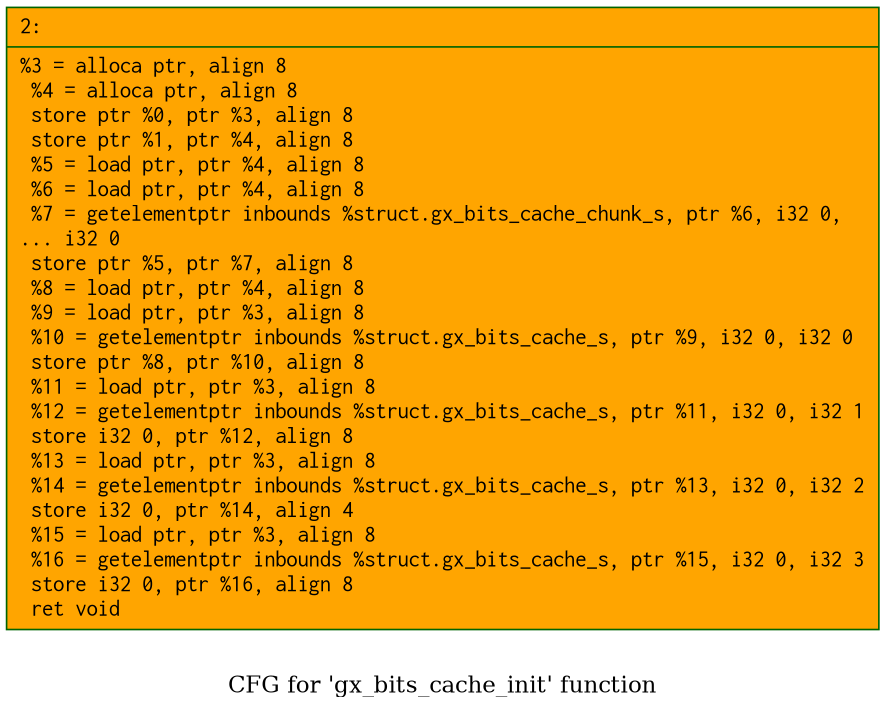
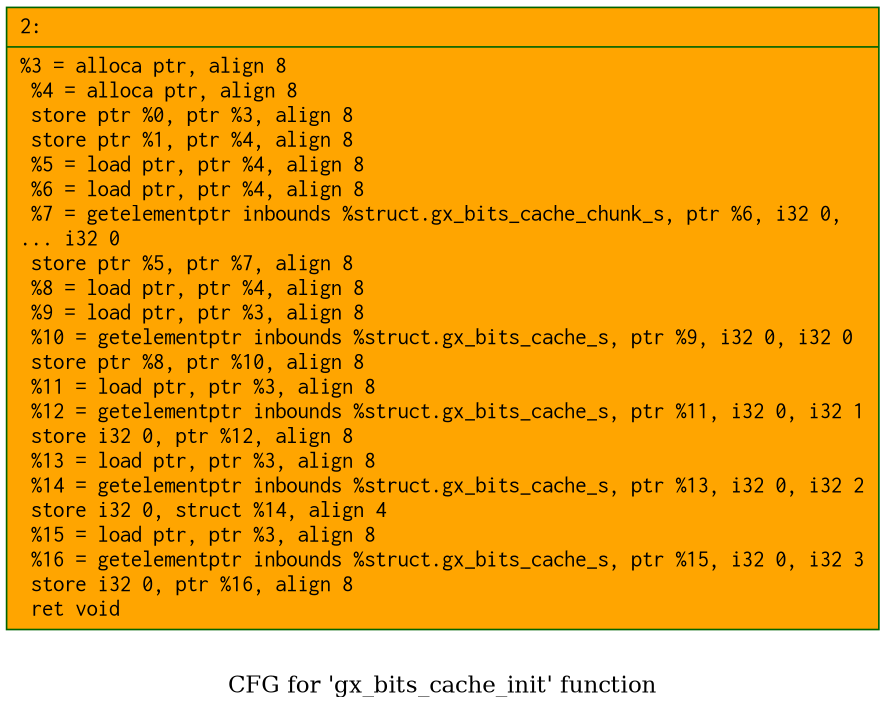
(187, 510) -> (203, 510)
